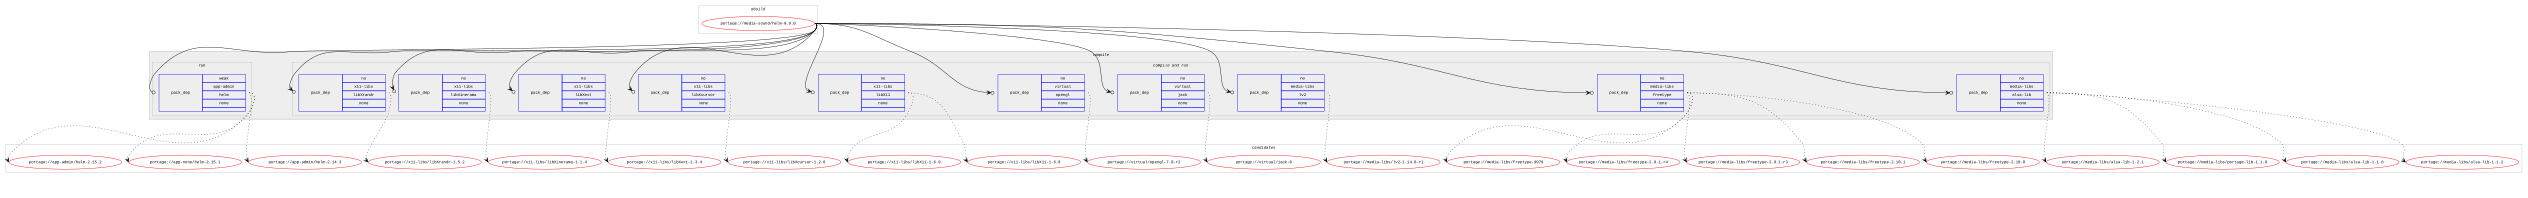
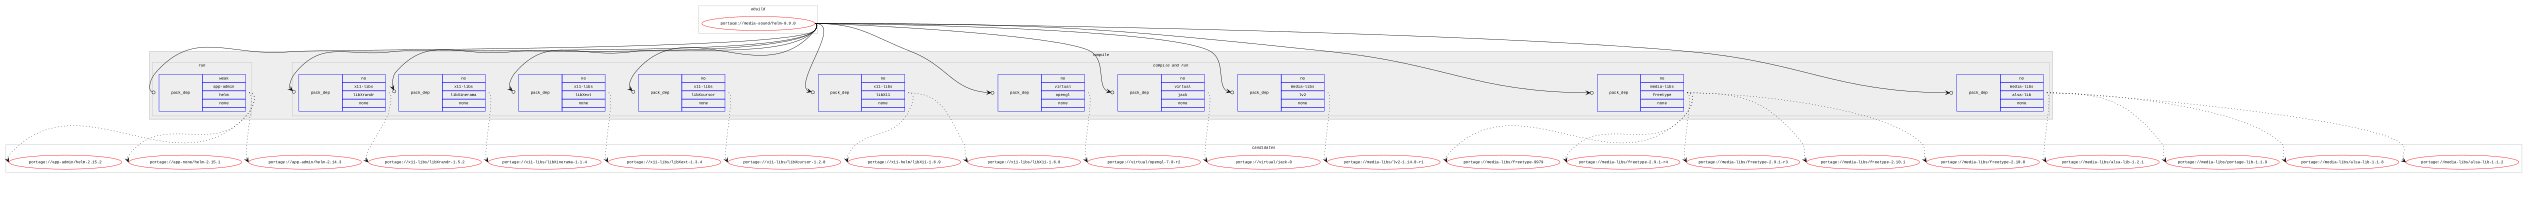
(904, 162) -> (904, 162)
